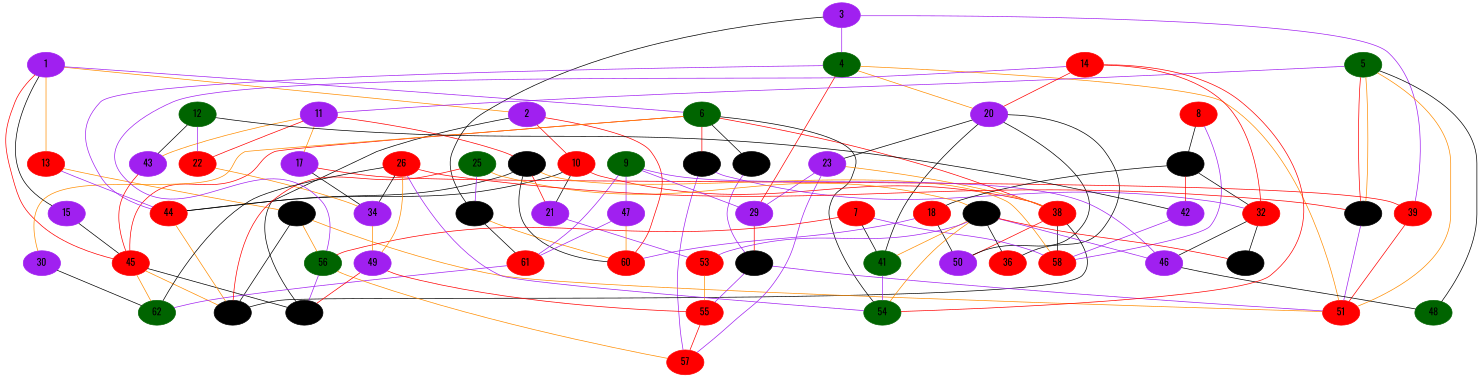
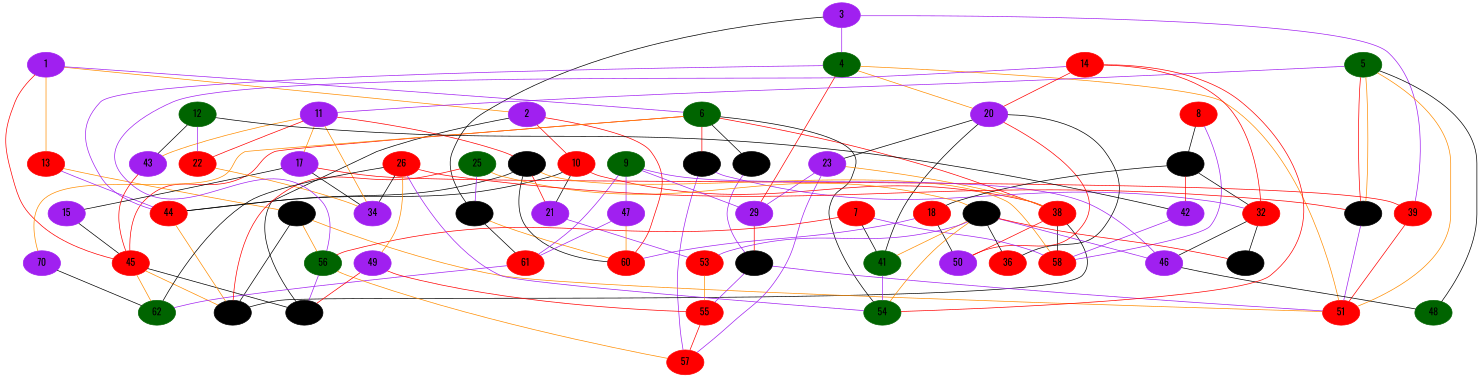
(16, 146) -> (164, 193)
(1088, 213) -> (1088, 213)
(373, 237) -> (345, 162)
(42, 263) -> (42, 263)
